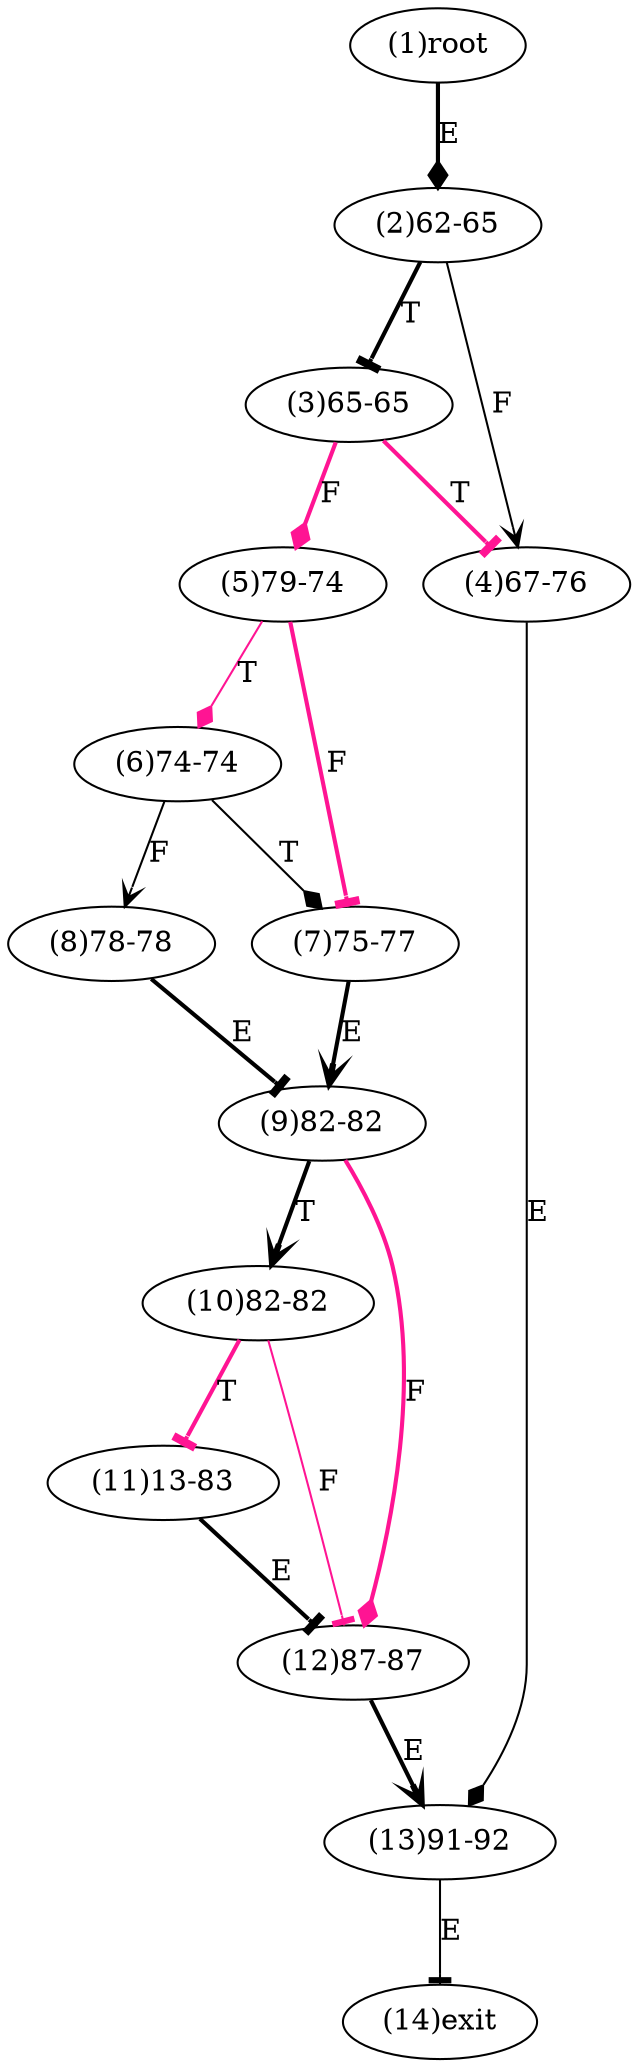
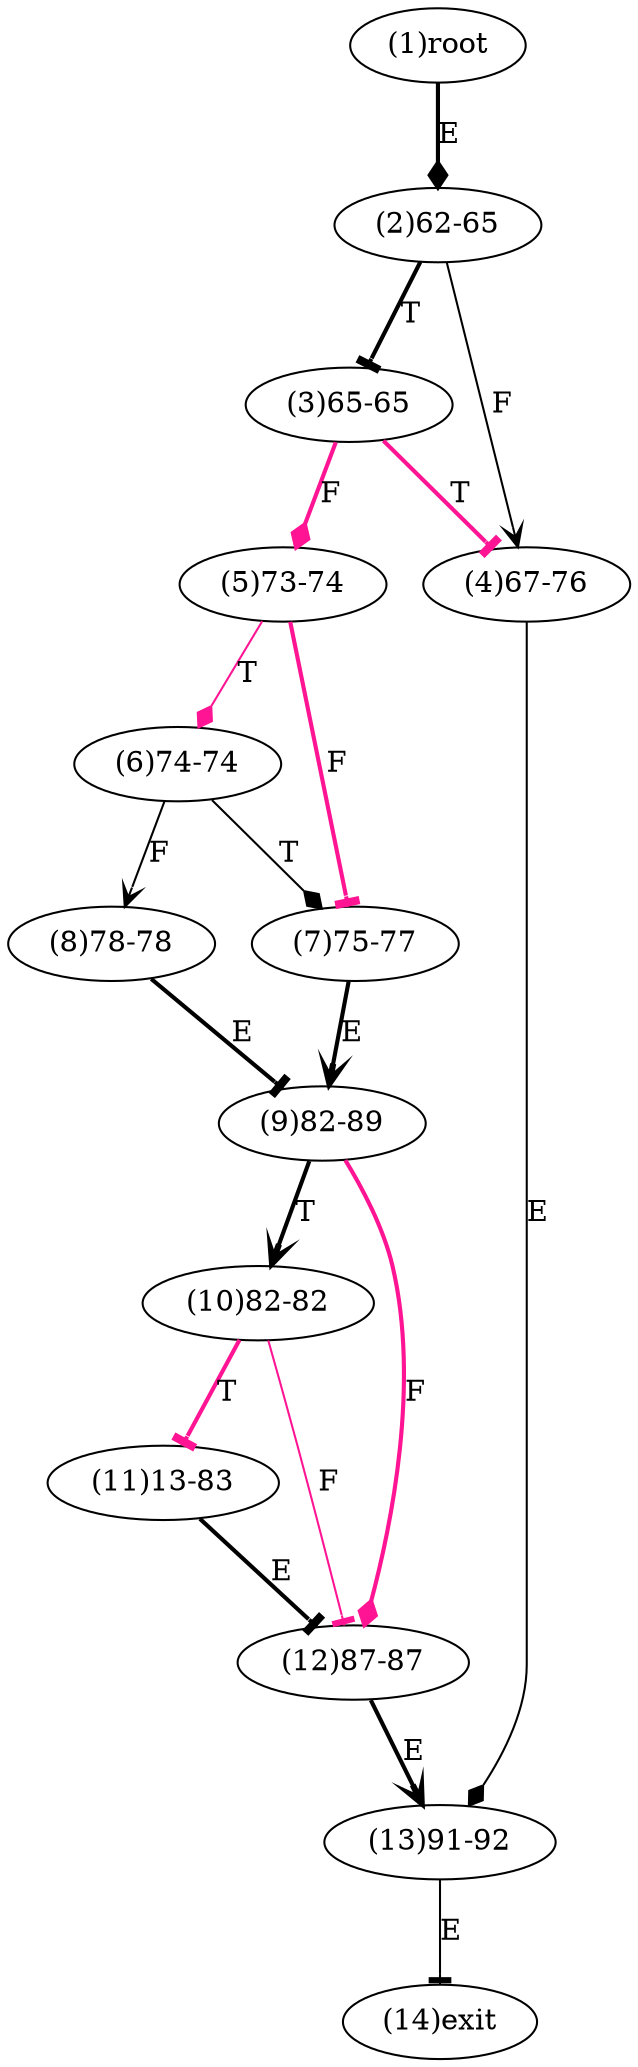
(283, 584) -> (283, 584)
(322, 1124) -> (322, 1124)
